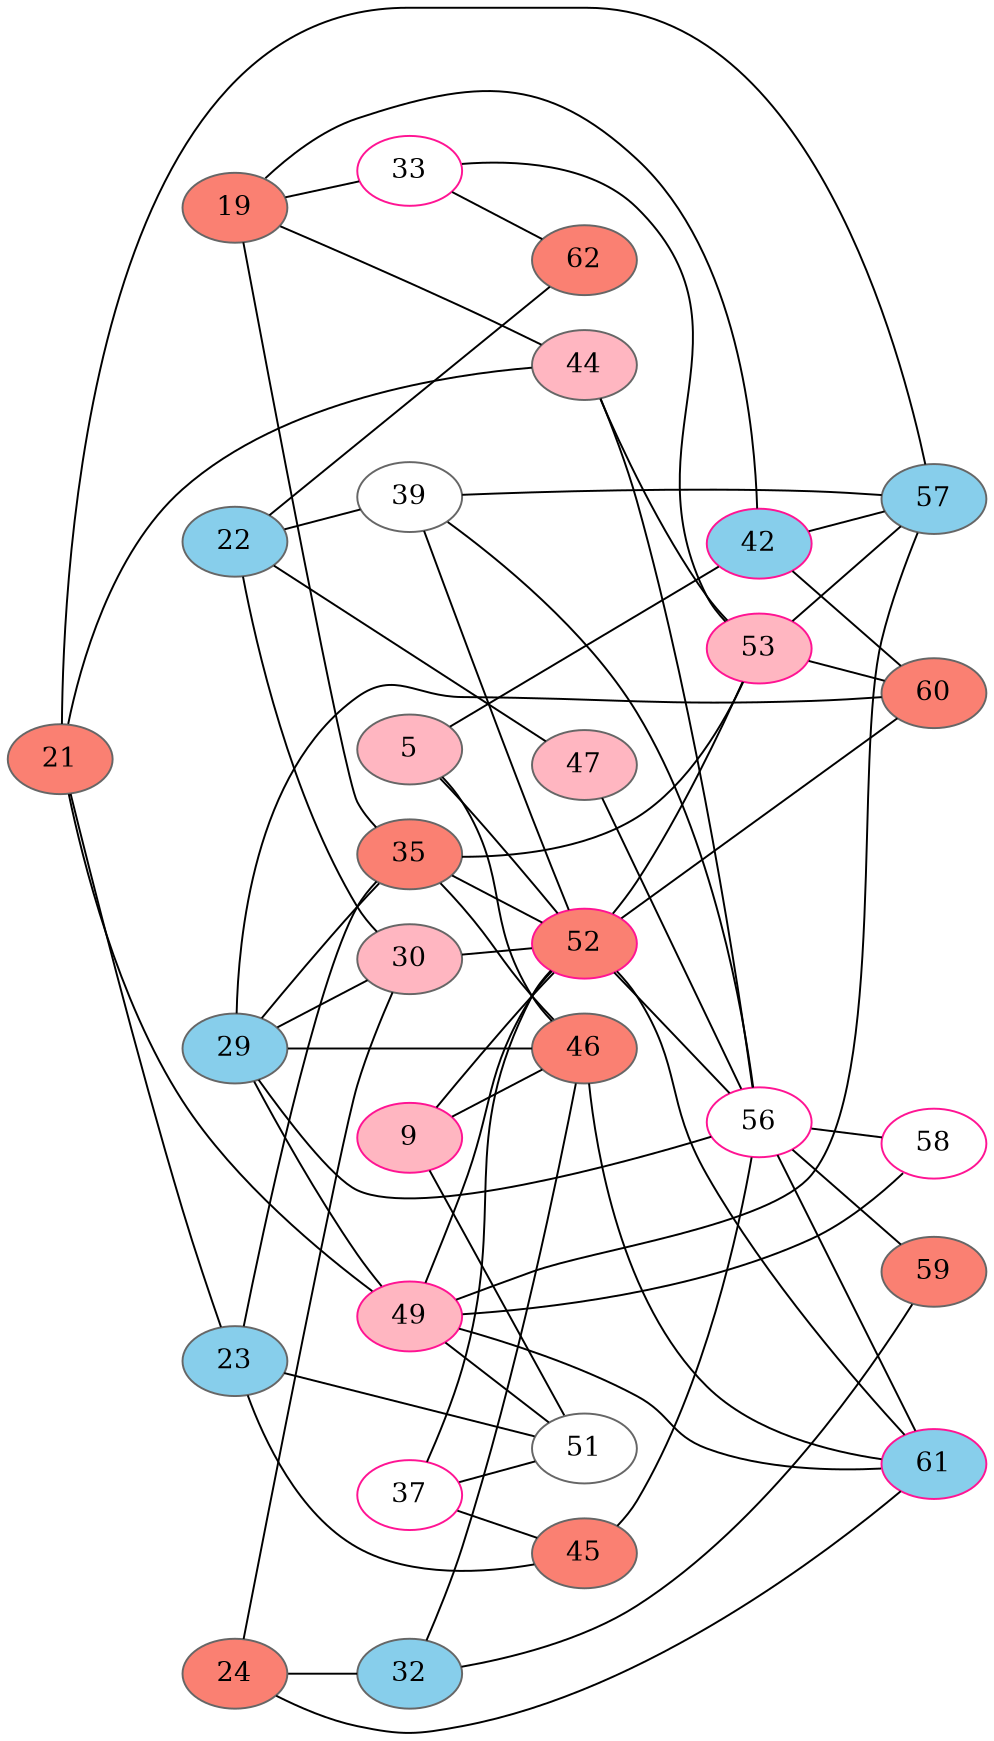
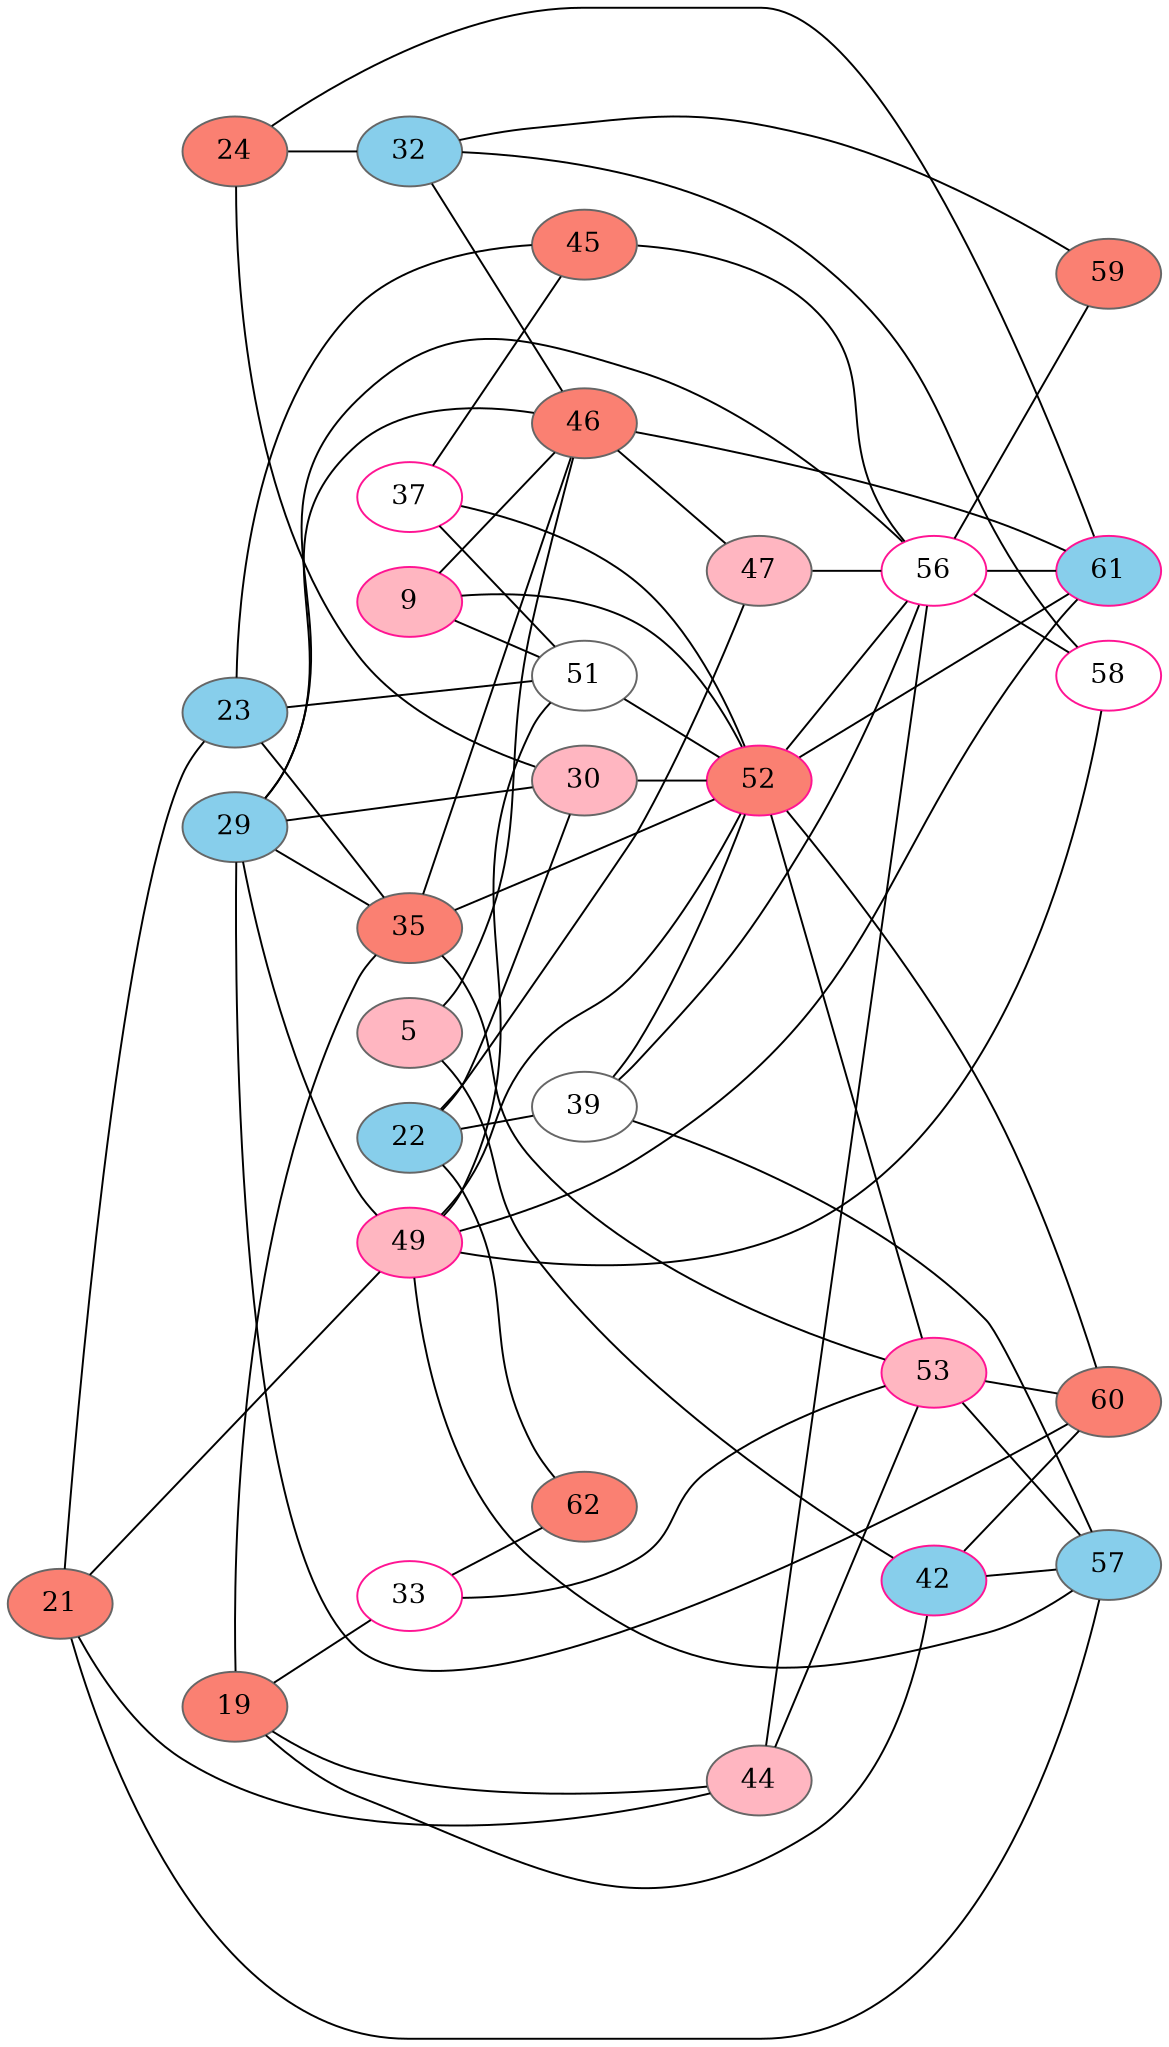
none -> (852, 292)
none -> (672, 497)
(497, 842) -> (672, 728)
